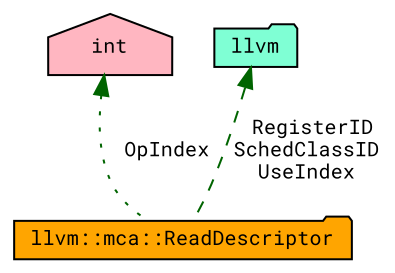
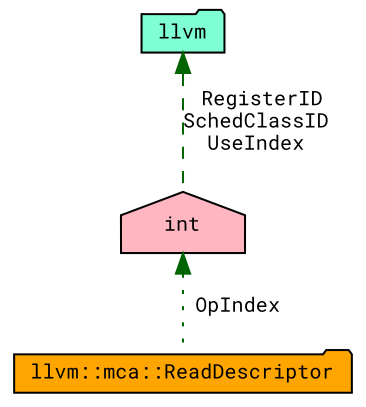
(223, 156) -> (183, 133)
